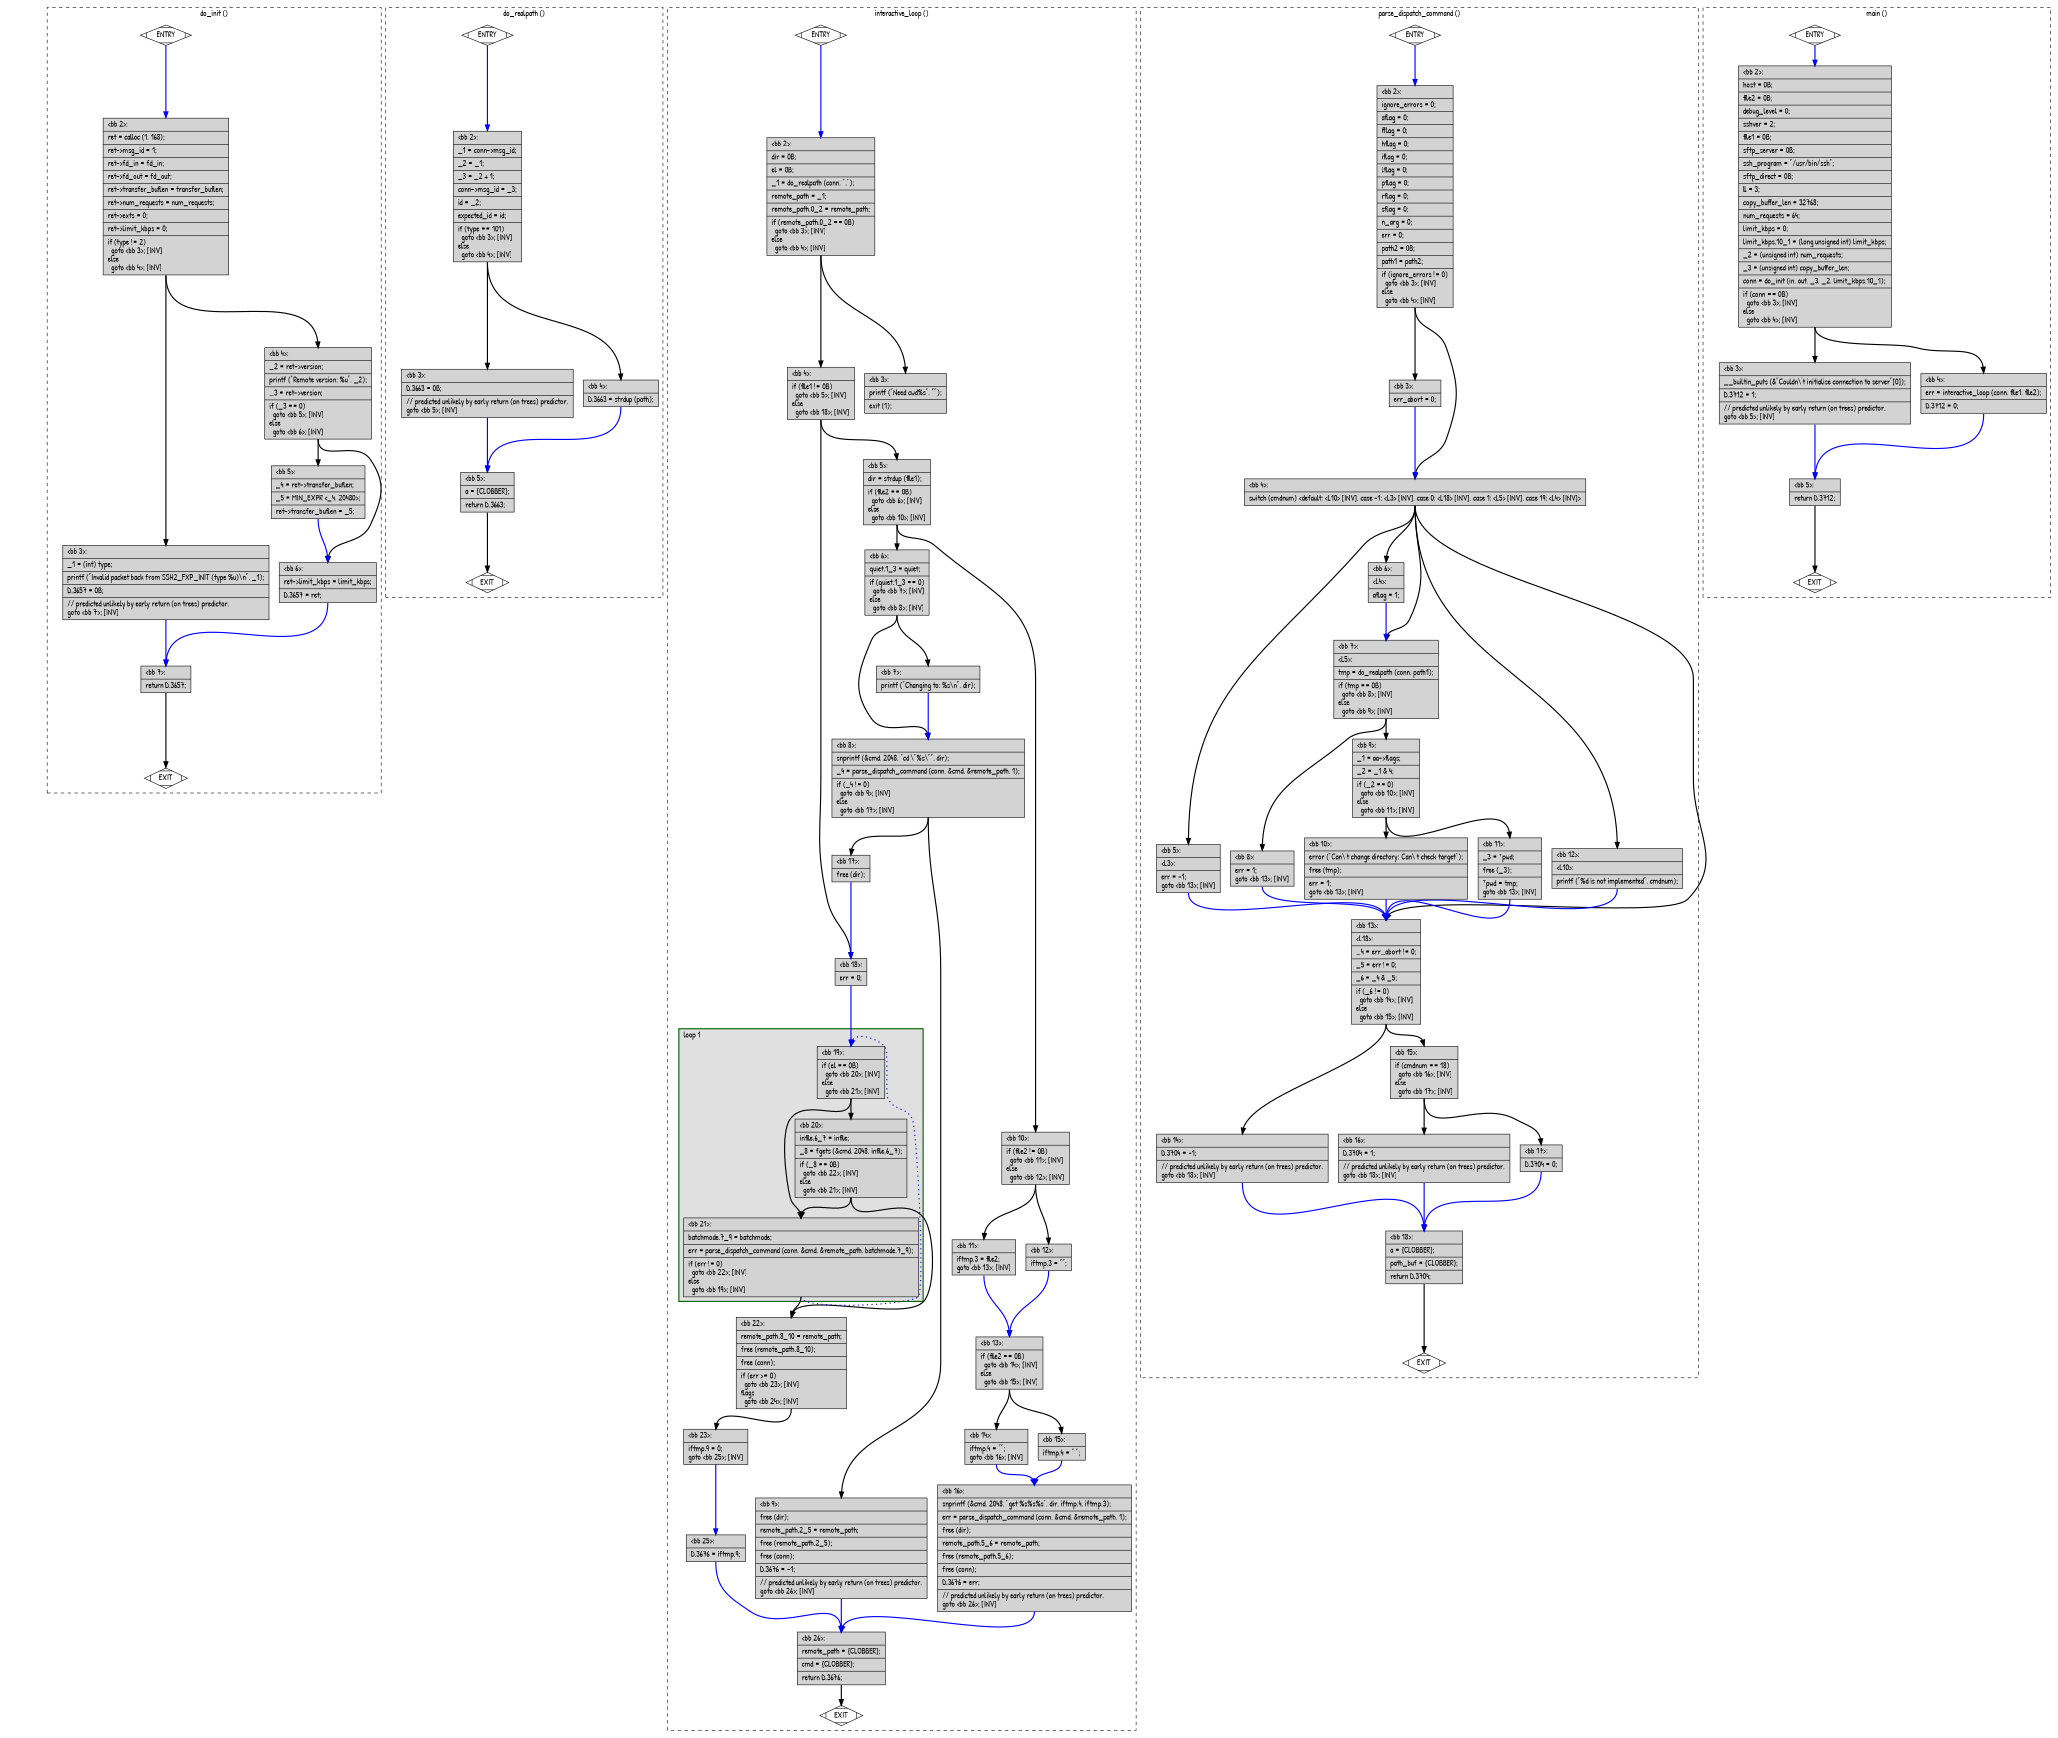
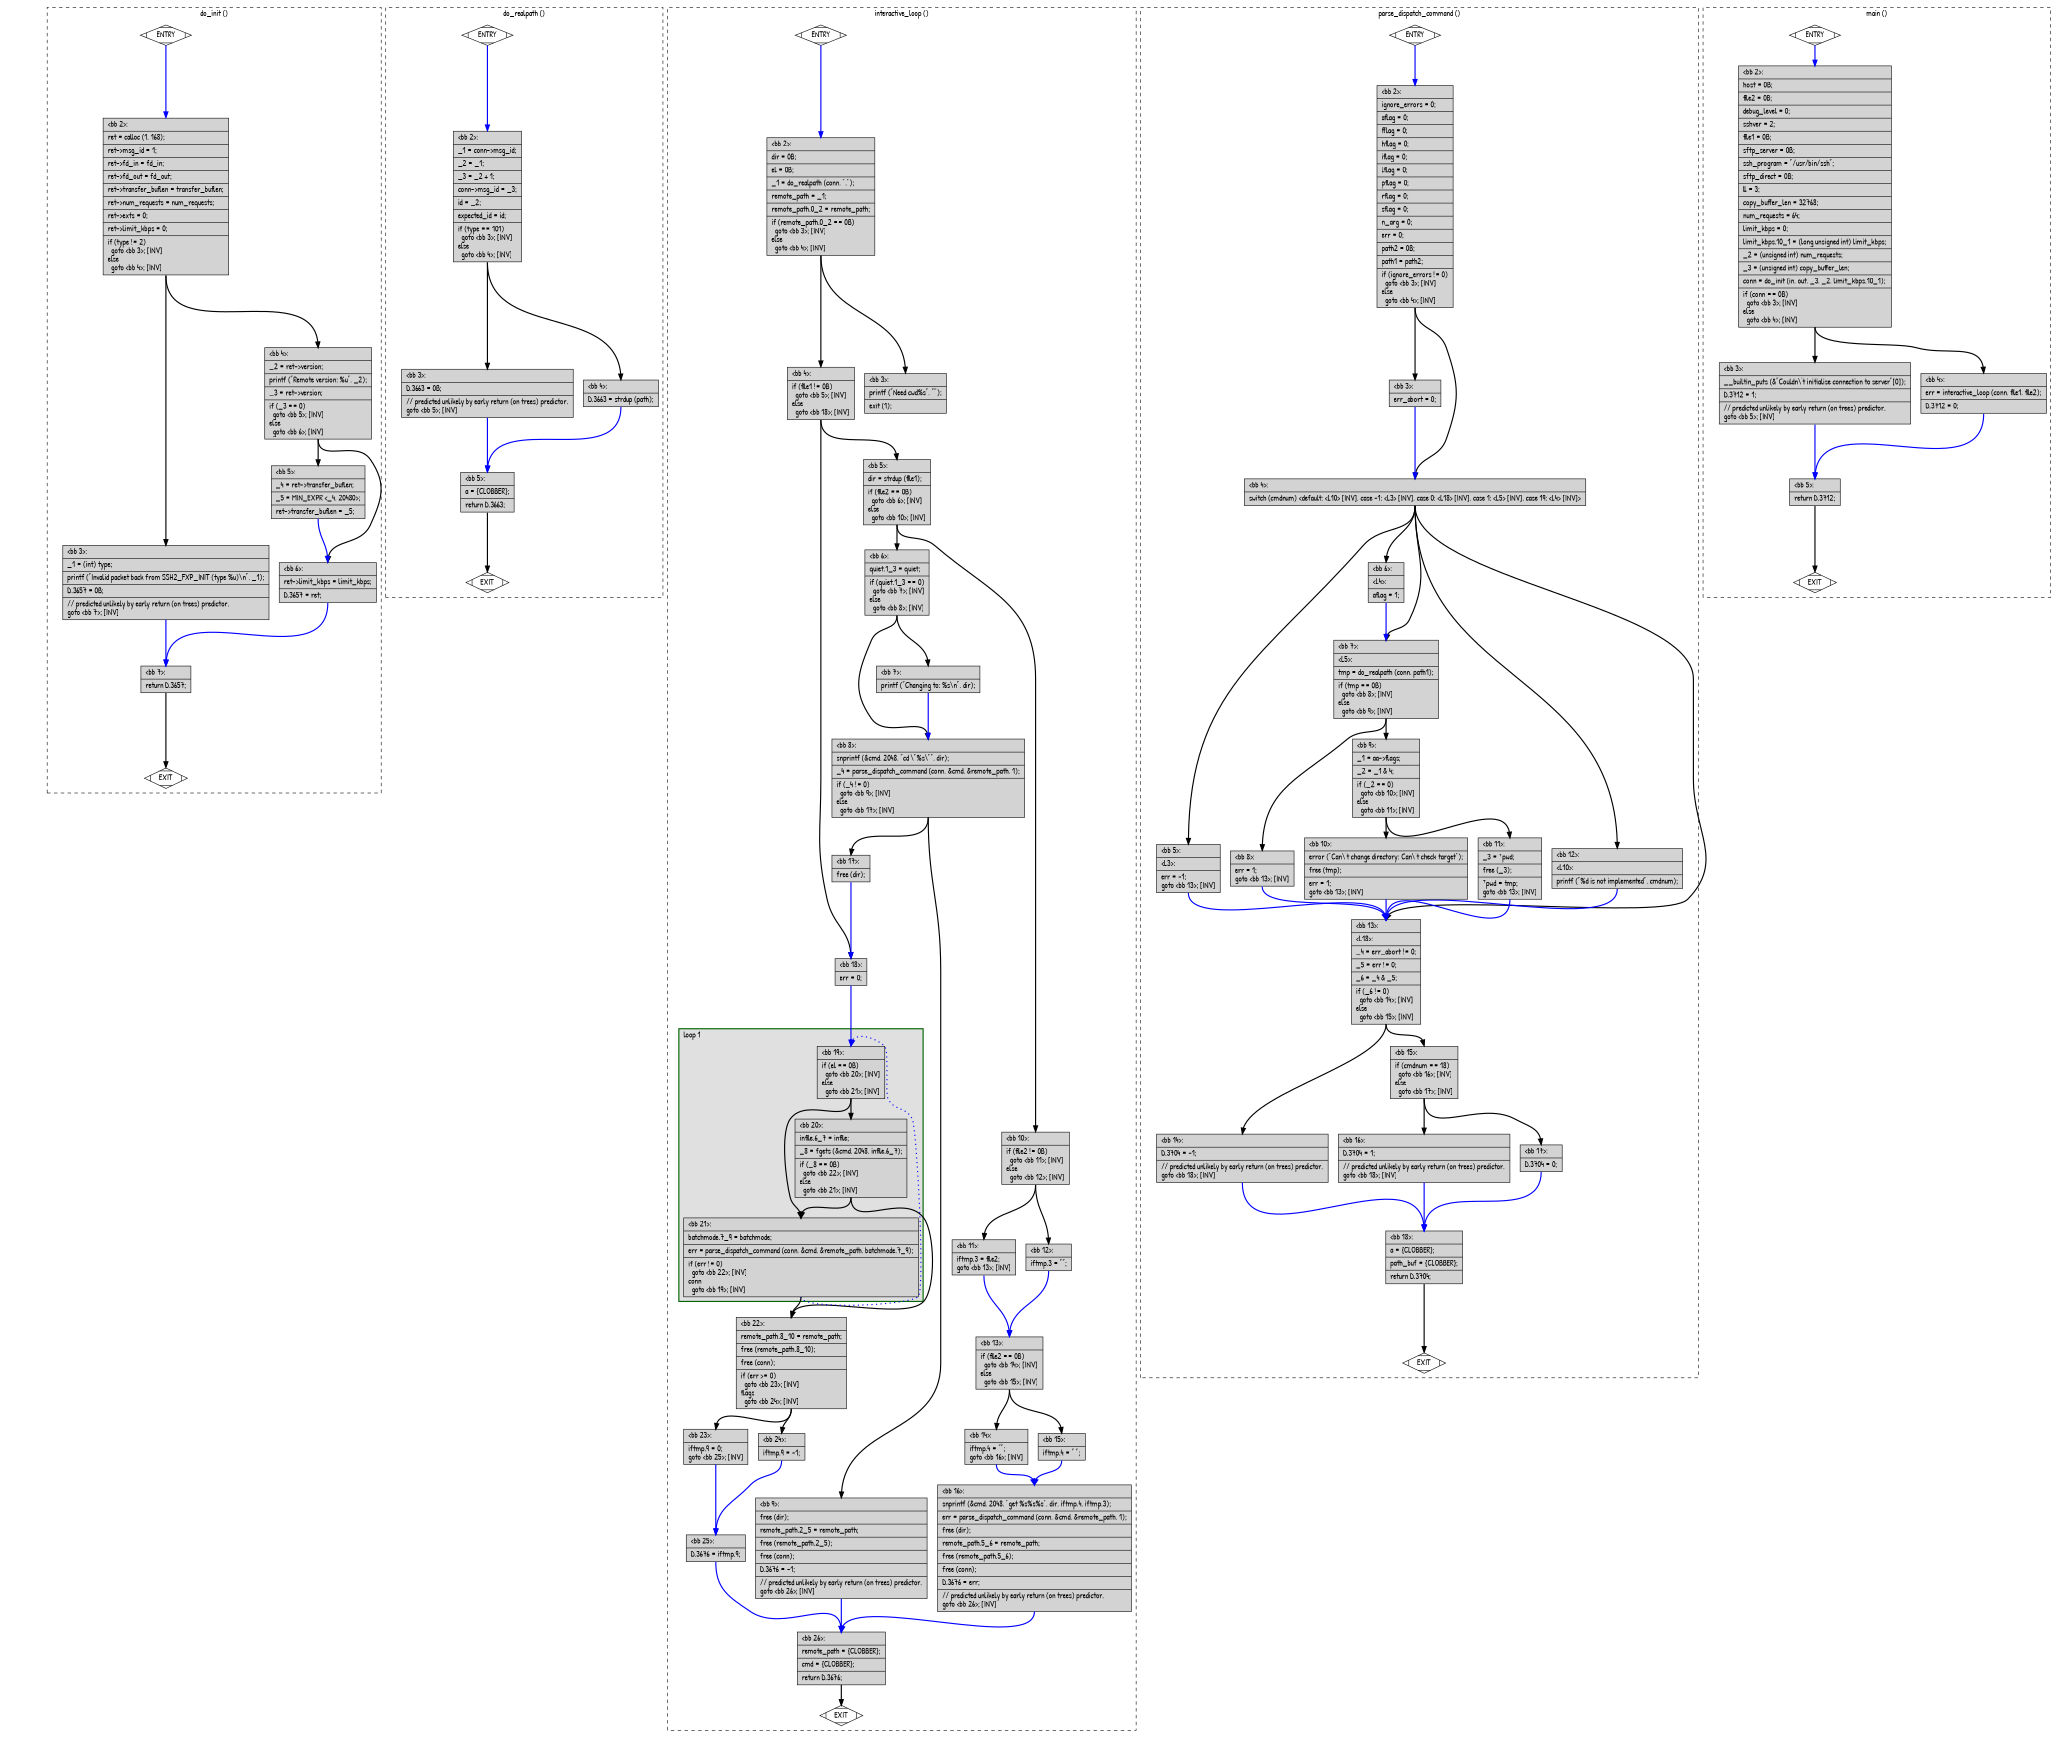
(694, 1281) -> (695, 1281)
none -> (782, 1447)
